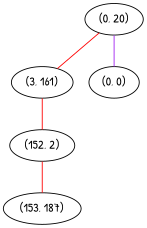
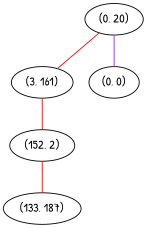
(42, 209) -> (42, 209)
